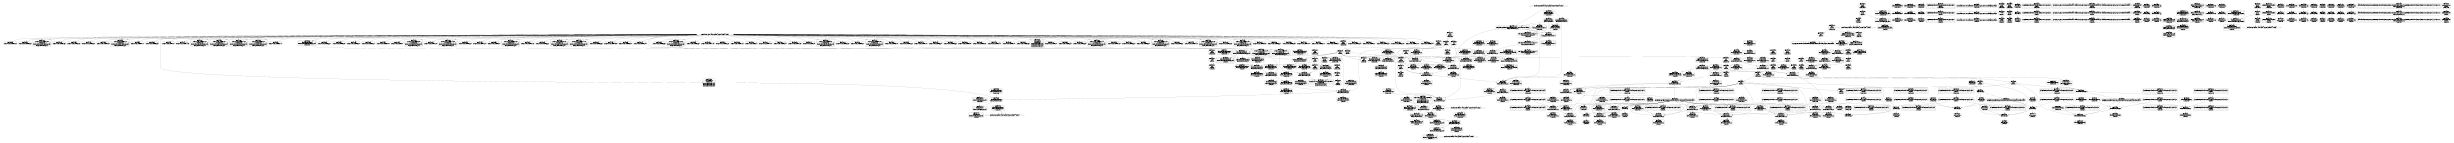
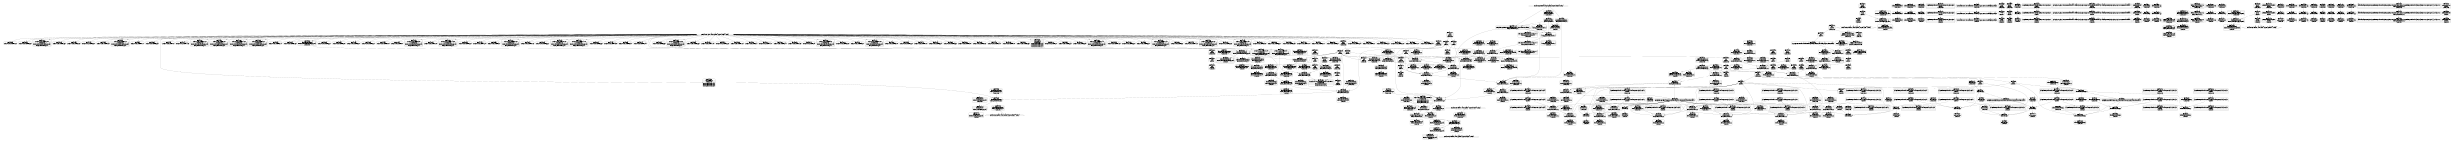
(2236, 12) -> (2236, 12)
none -> (290, 43)
